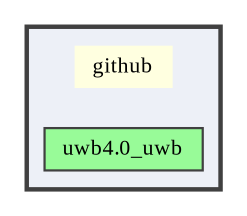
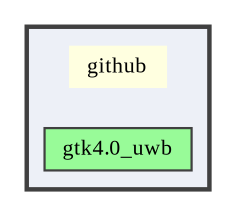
(124, 149) -> (118, 149)
